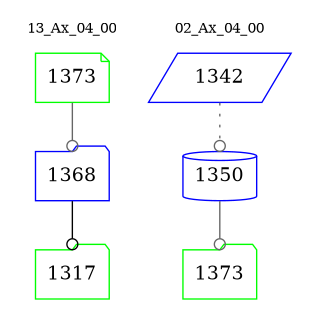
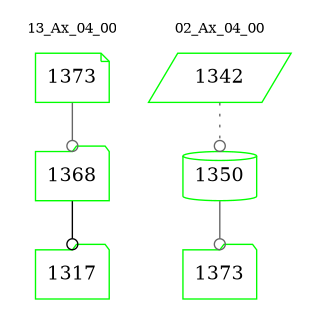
(220, 78) -> (220, 78)
(72, 176) -> (72, 176)
(220, 176) -> (220, 176)
